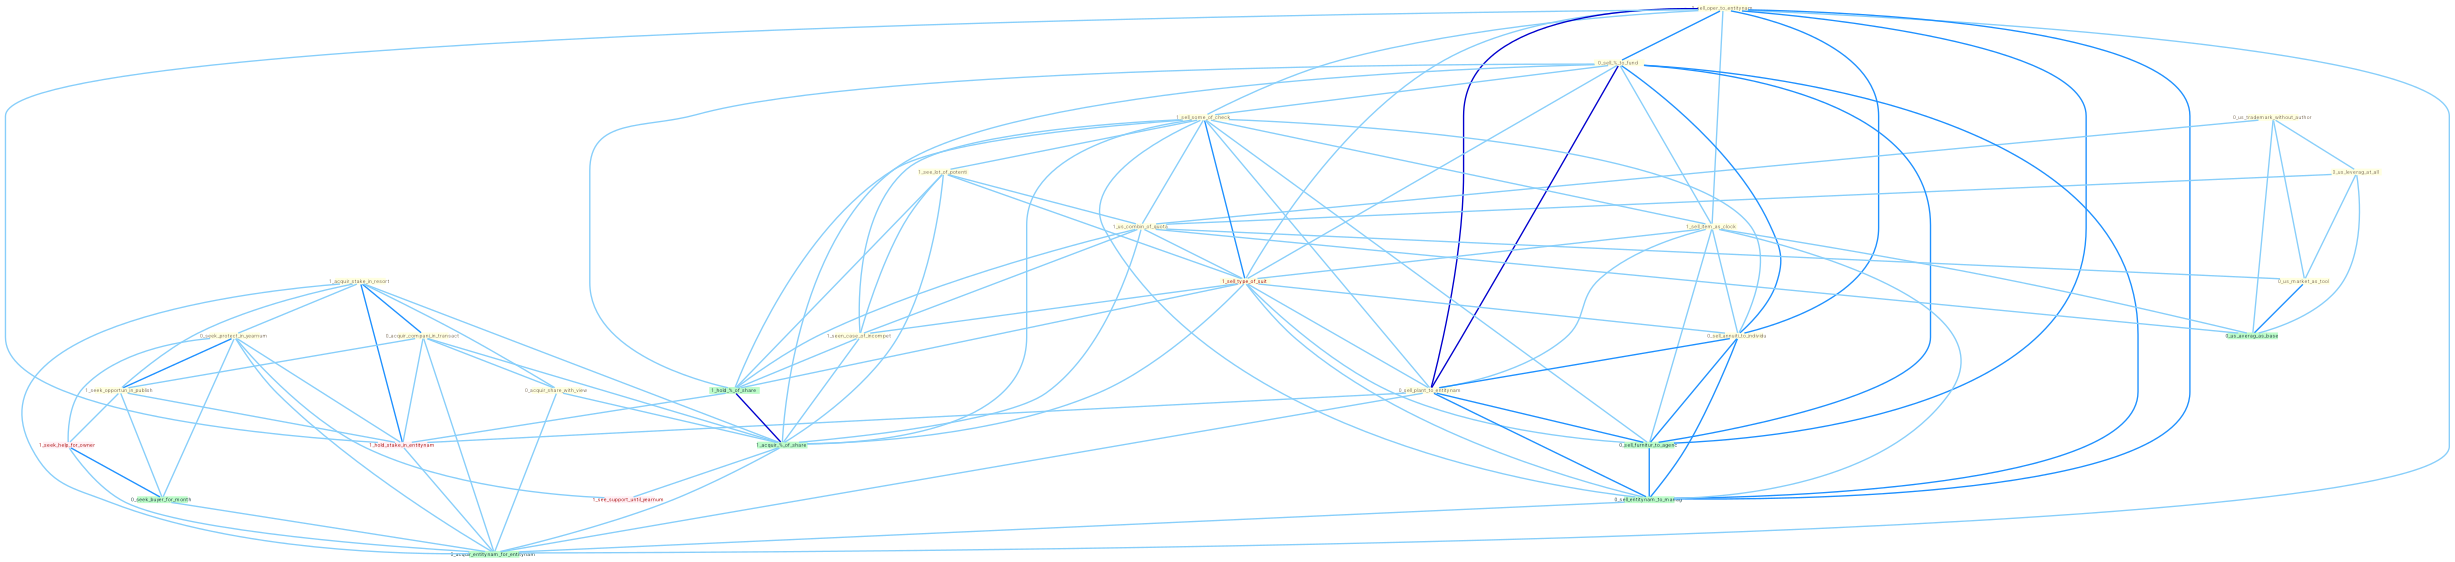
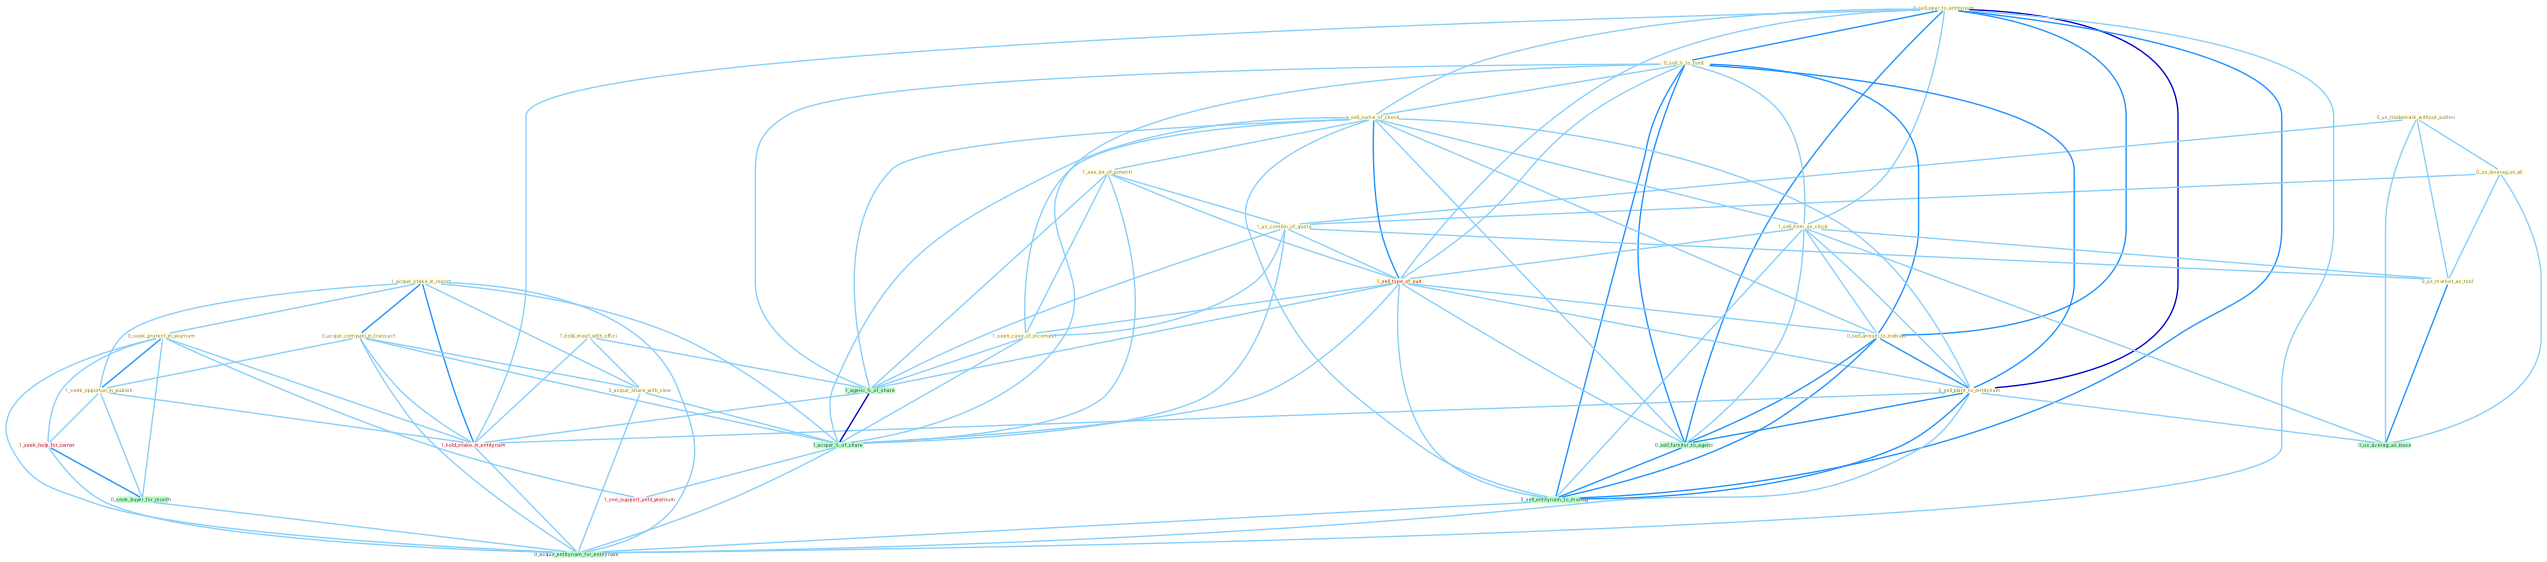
(1173, 172) -> none
(1526, 227) -> (2032, 125)
none -> (2111, 253)
(1670, 279) -> (2178, 418)
none -> (589, 336)
(735, 390) -> (870, 390)
